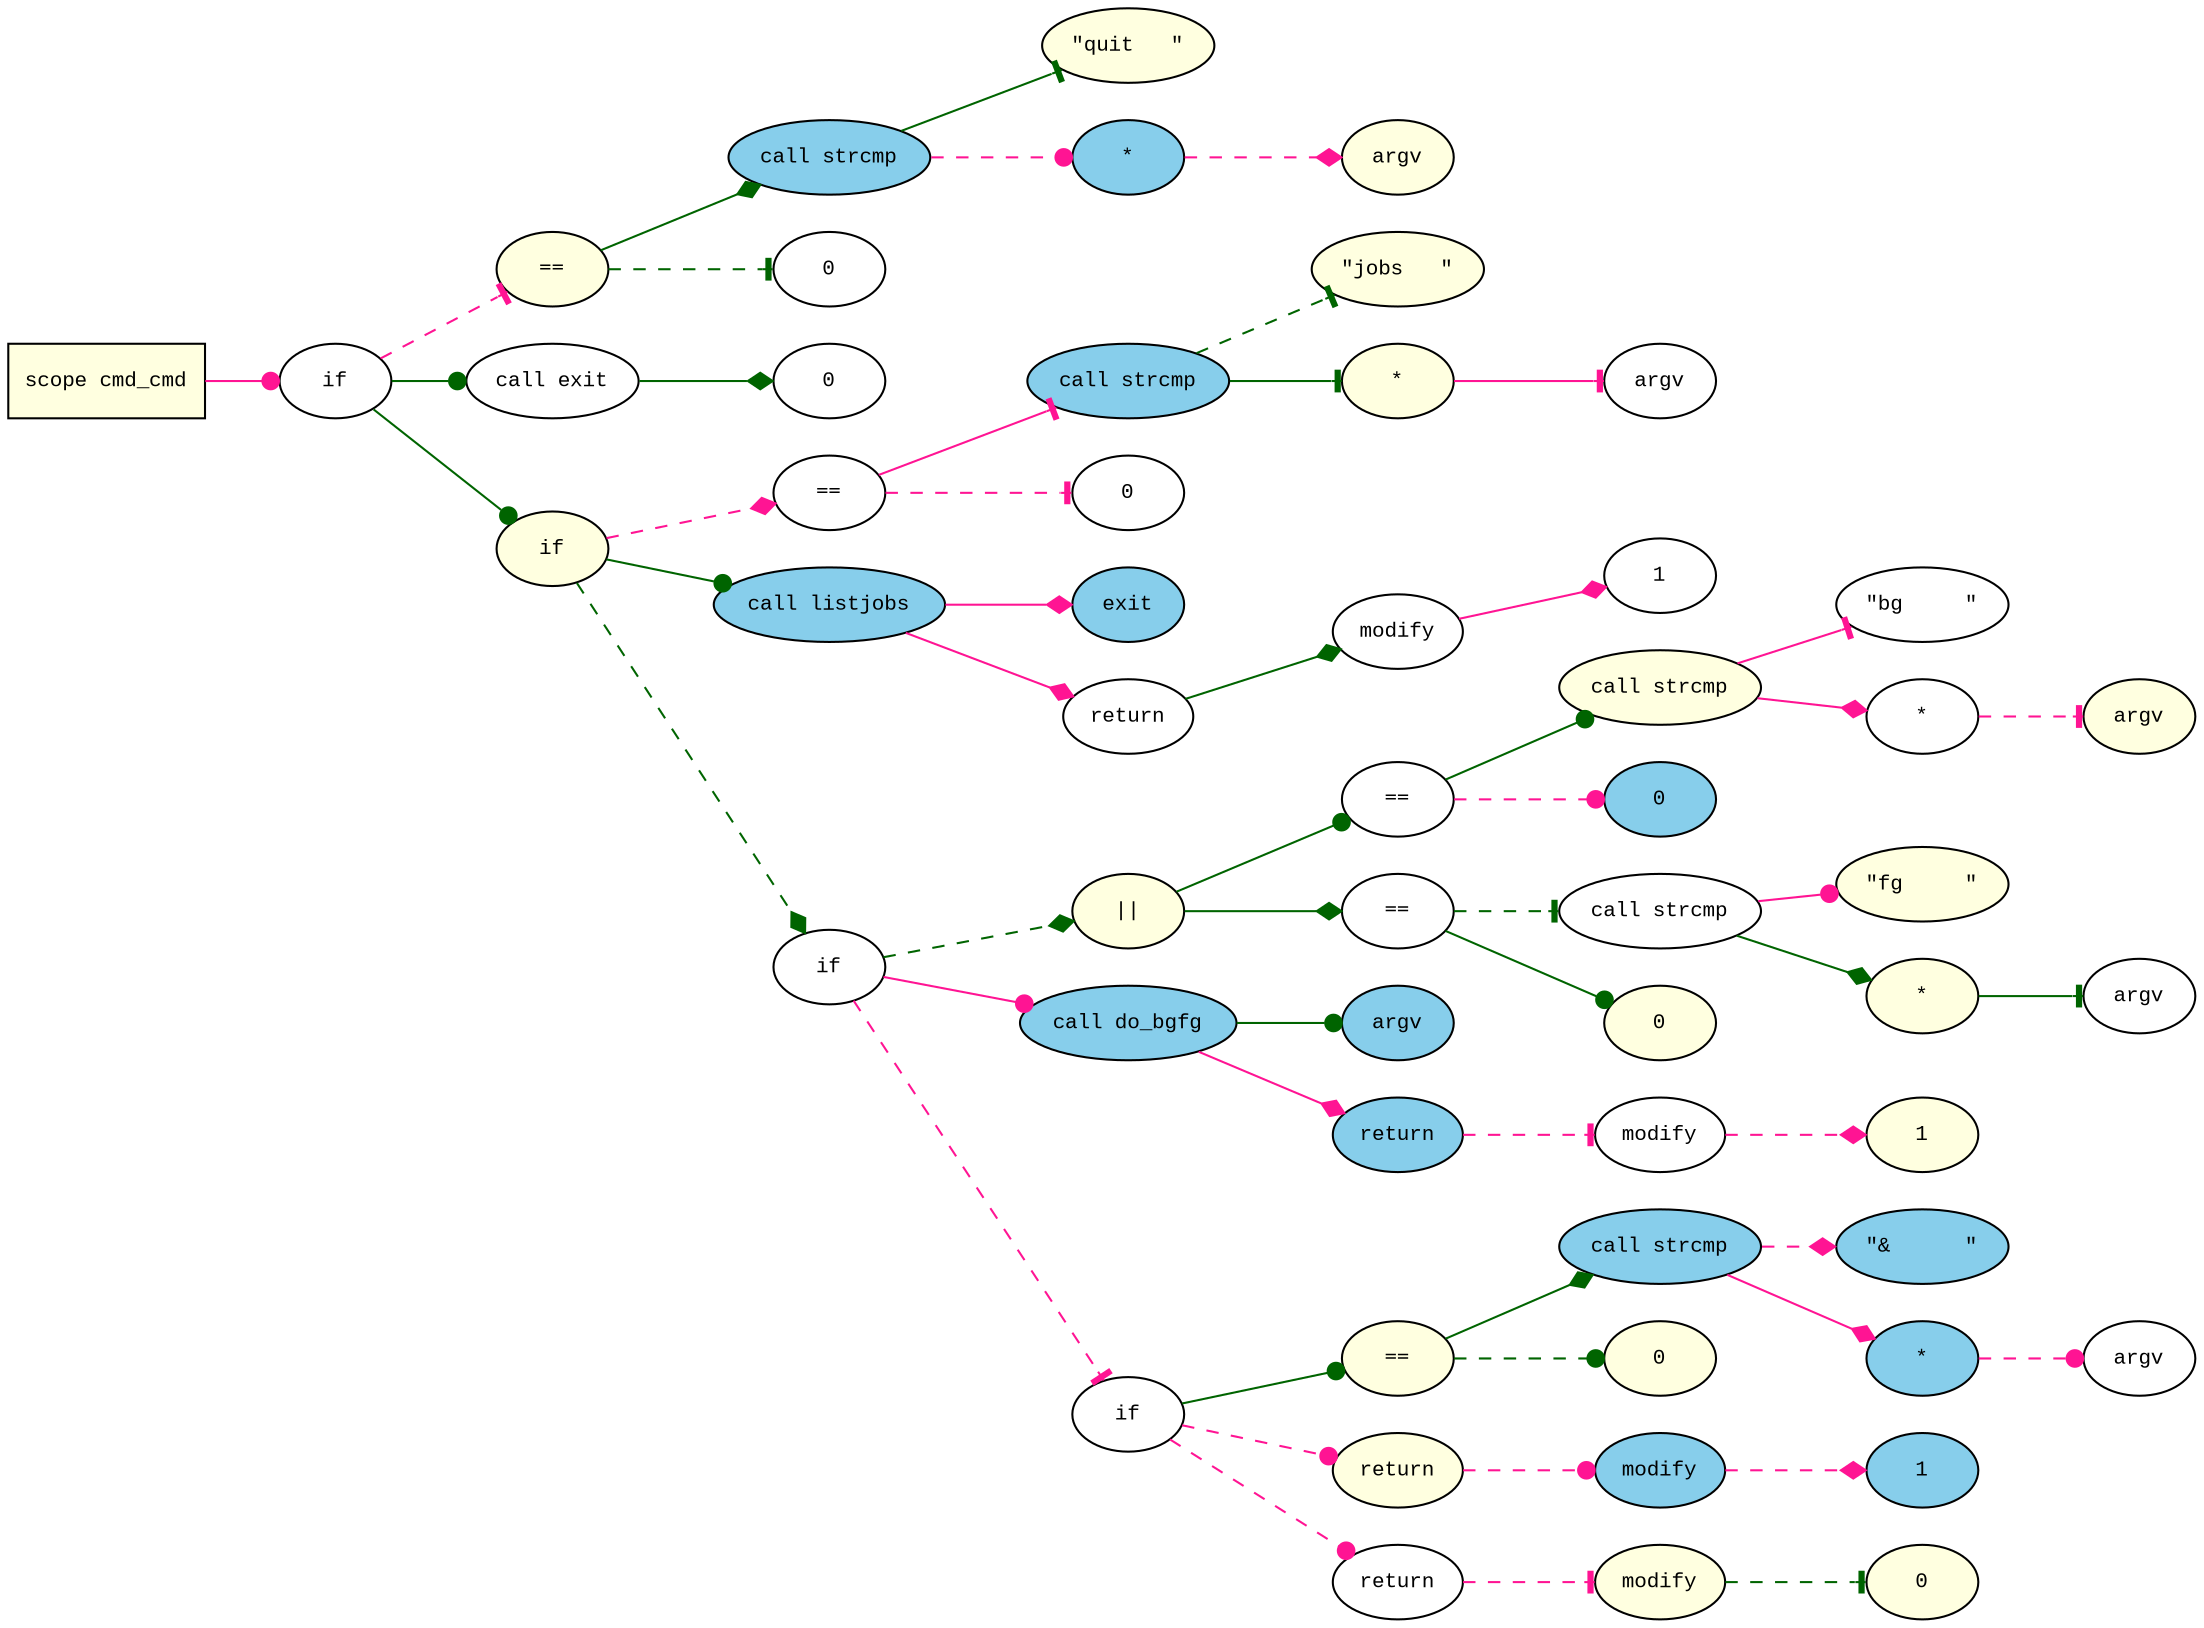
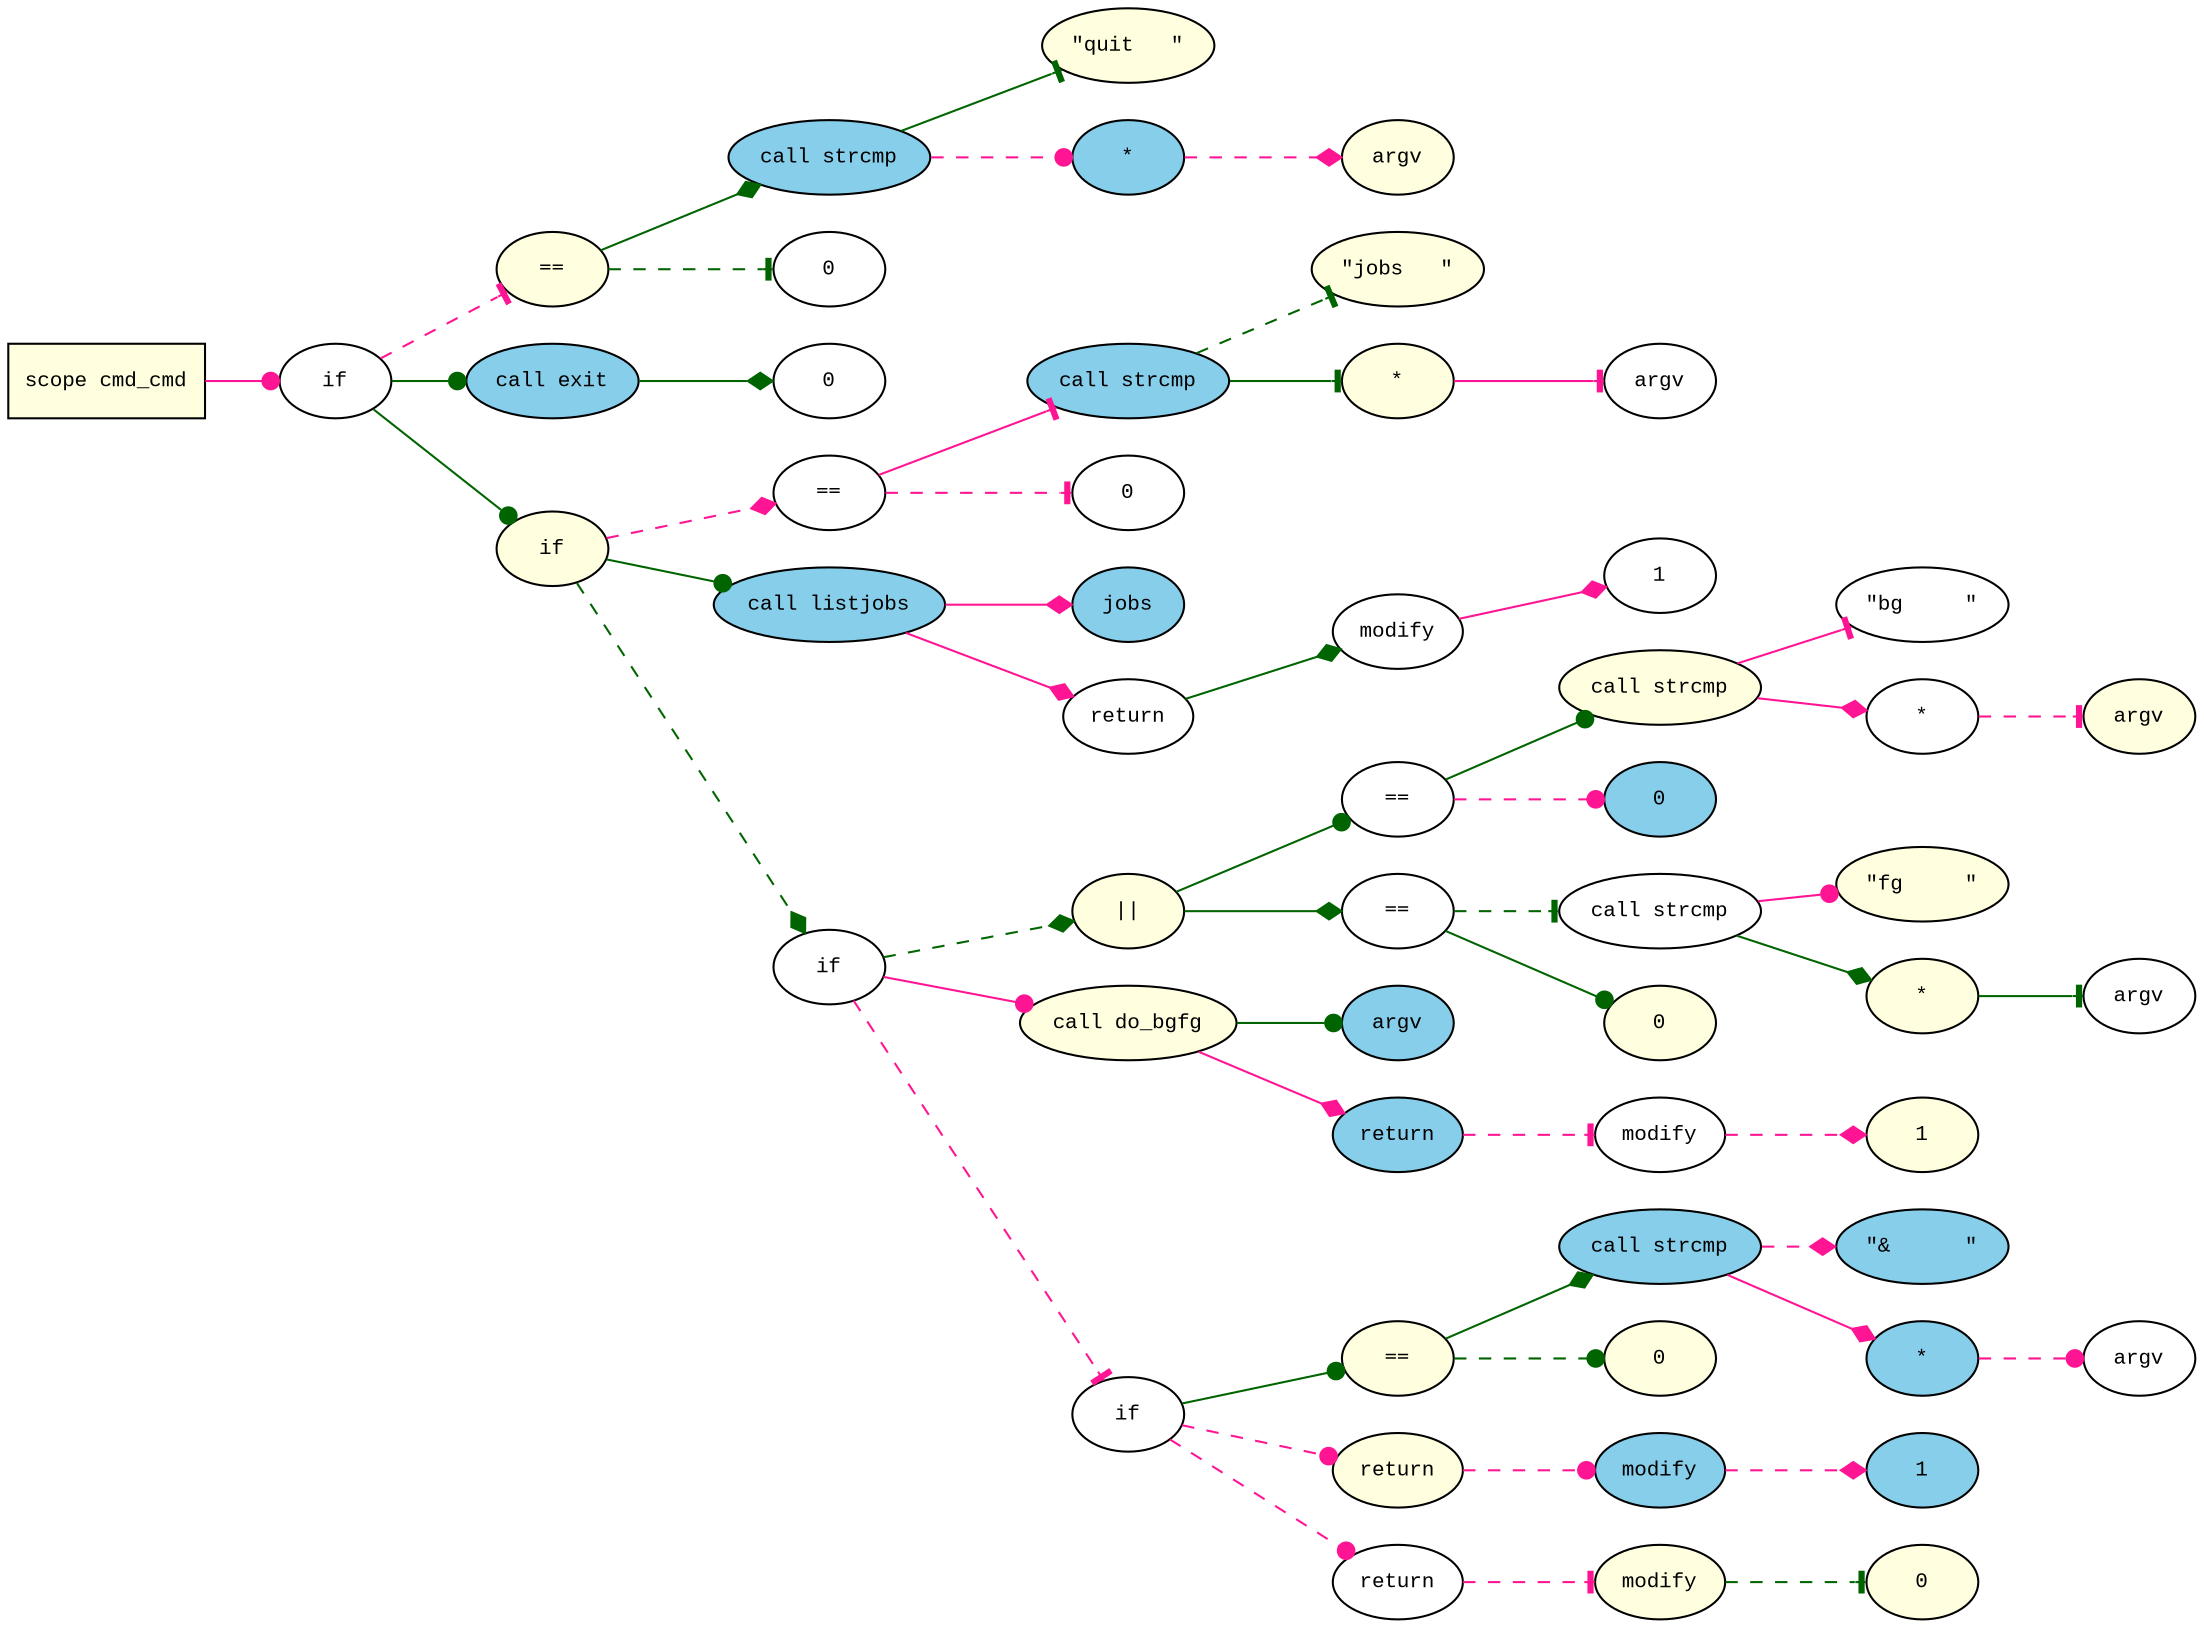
(552, 381) -> (552, 381)
(1128, 605) -> (1128, 605)
(1128, 1023) -> (1128, 1023)
